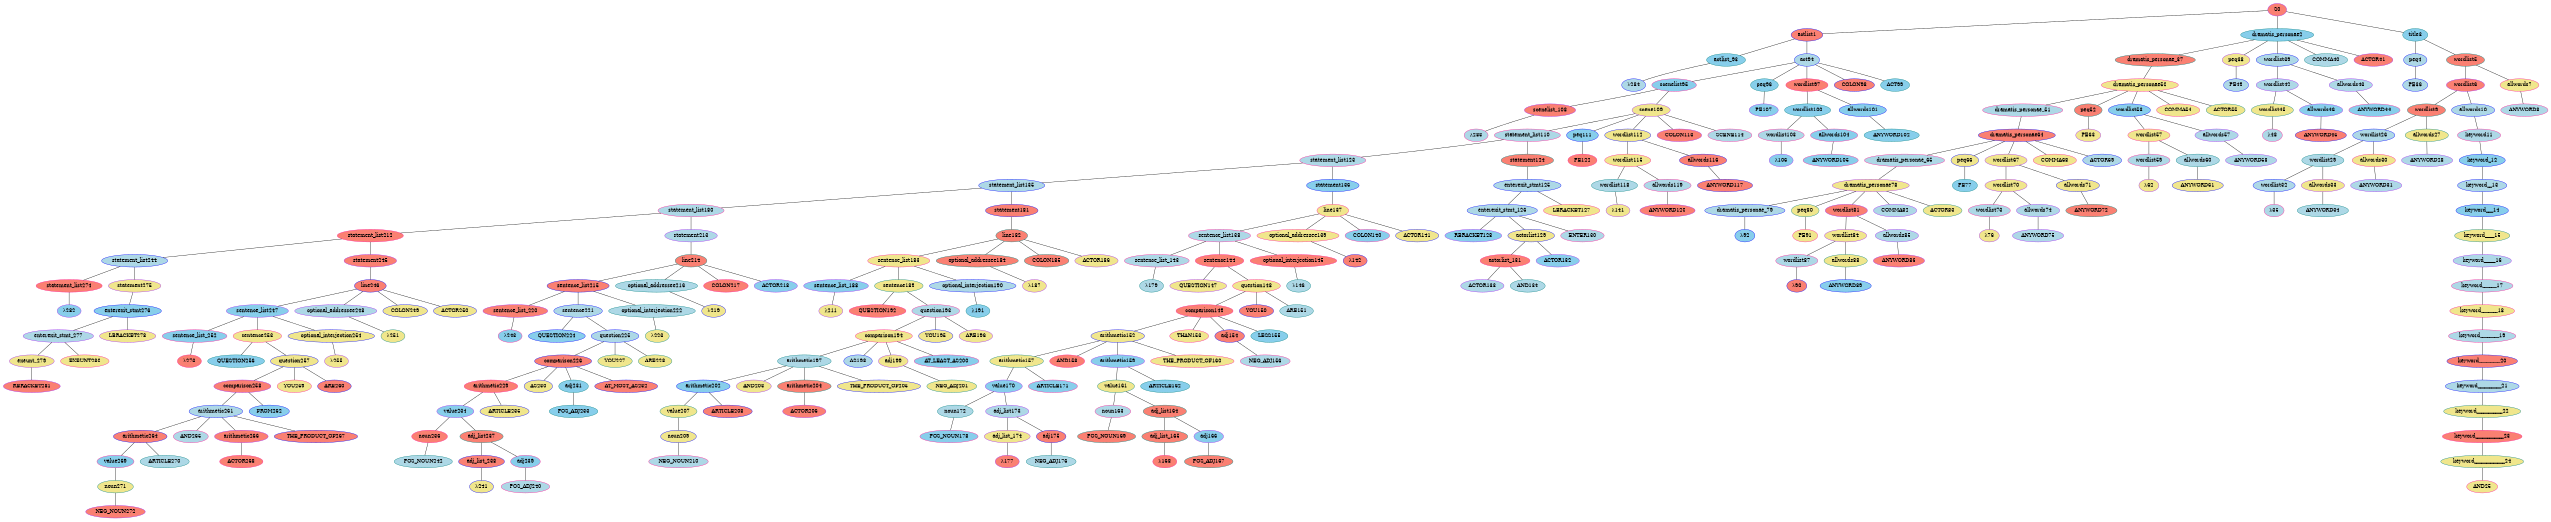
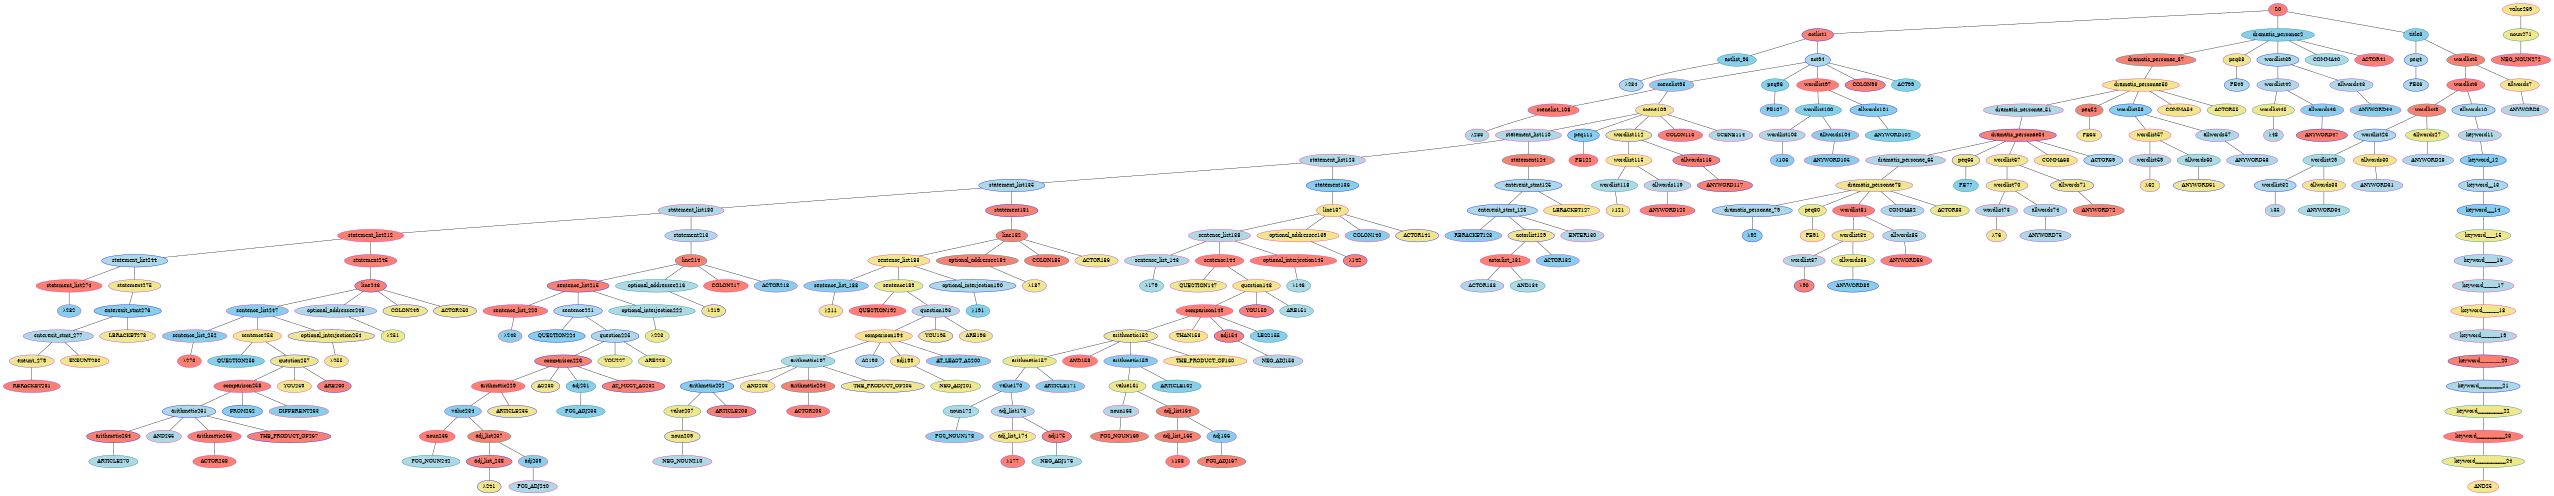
(2321, 135) -> (2322, 135)
(1618, 211) -> (1618, 211)
none -> (299, 411)
(128, 449) -> none
(115, 462) -> (2521, 10)
